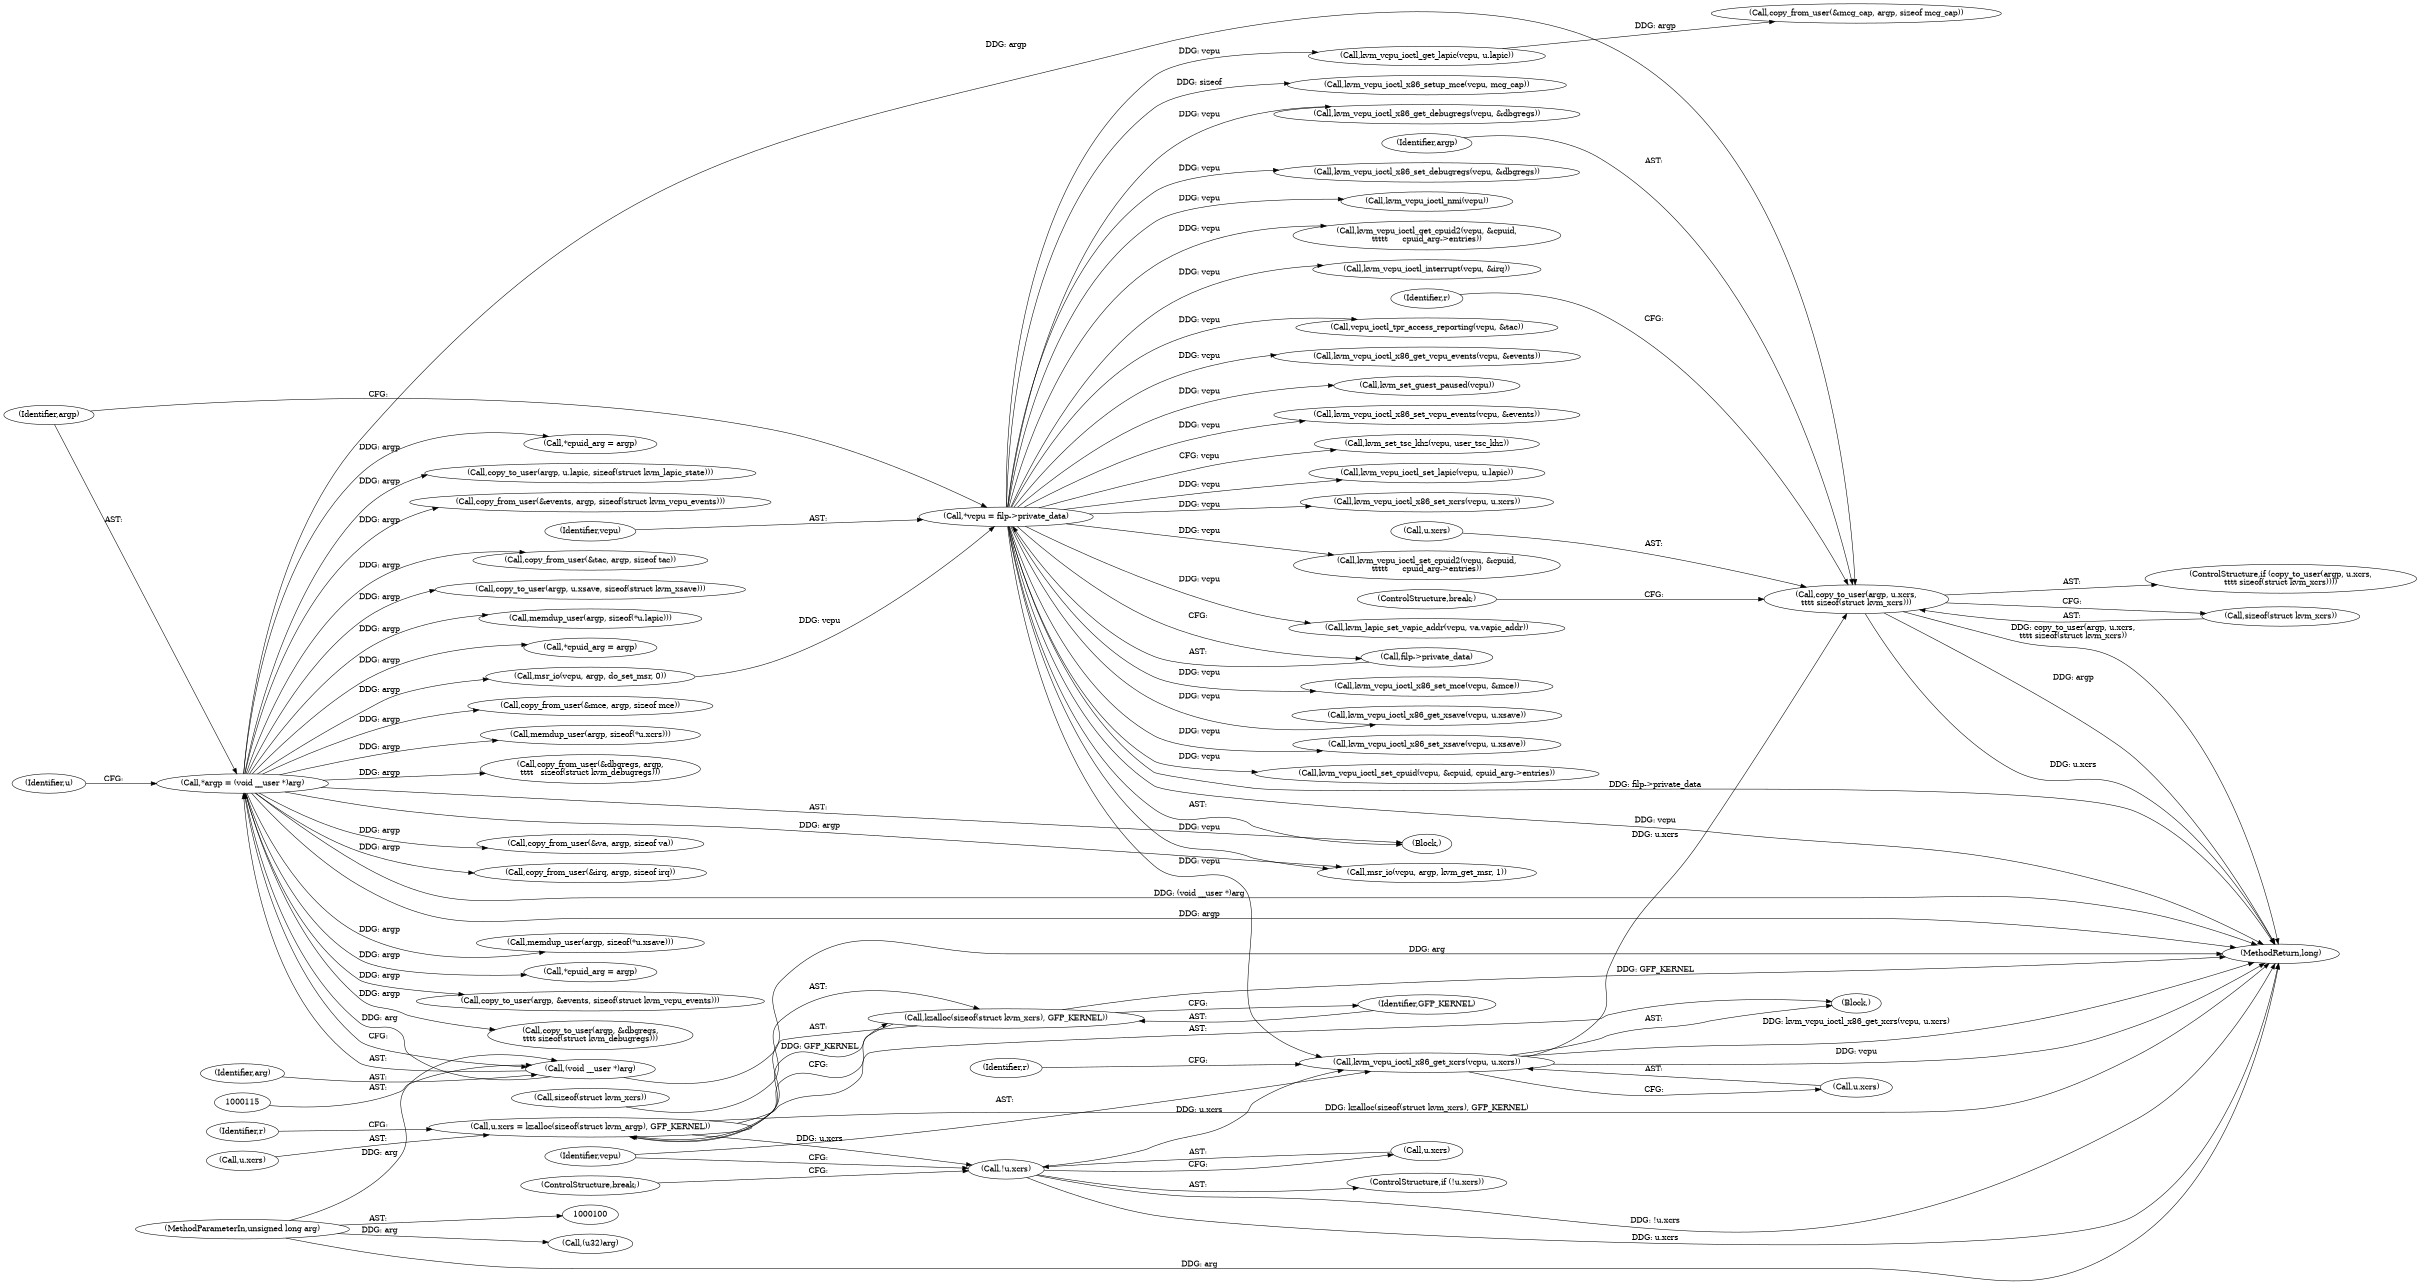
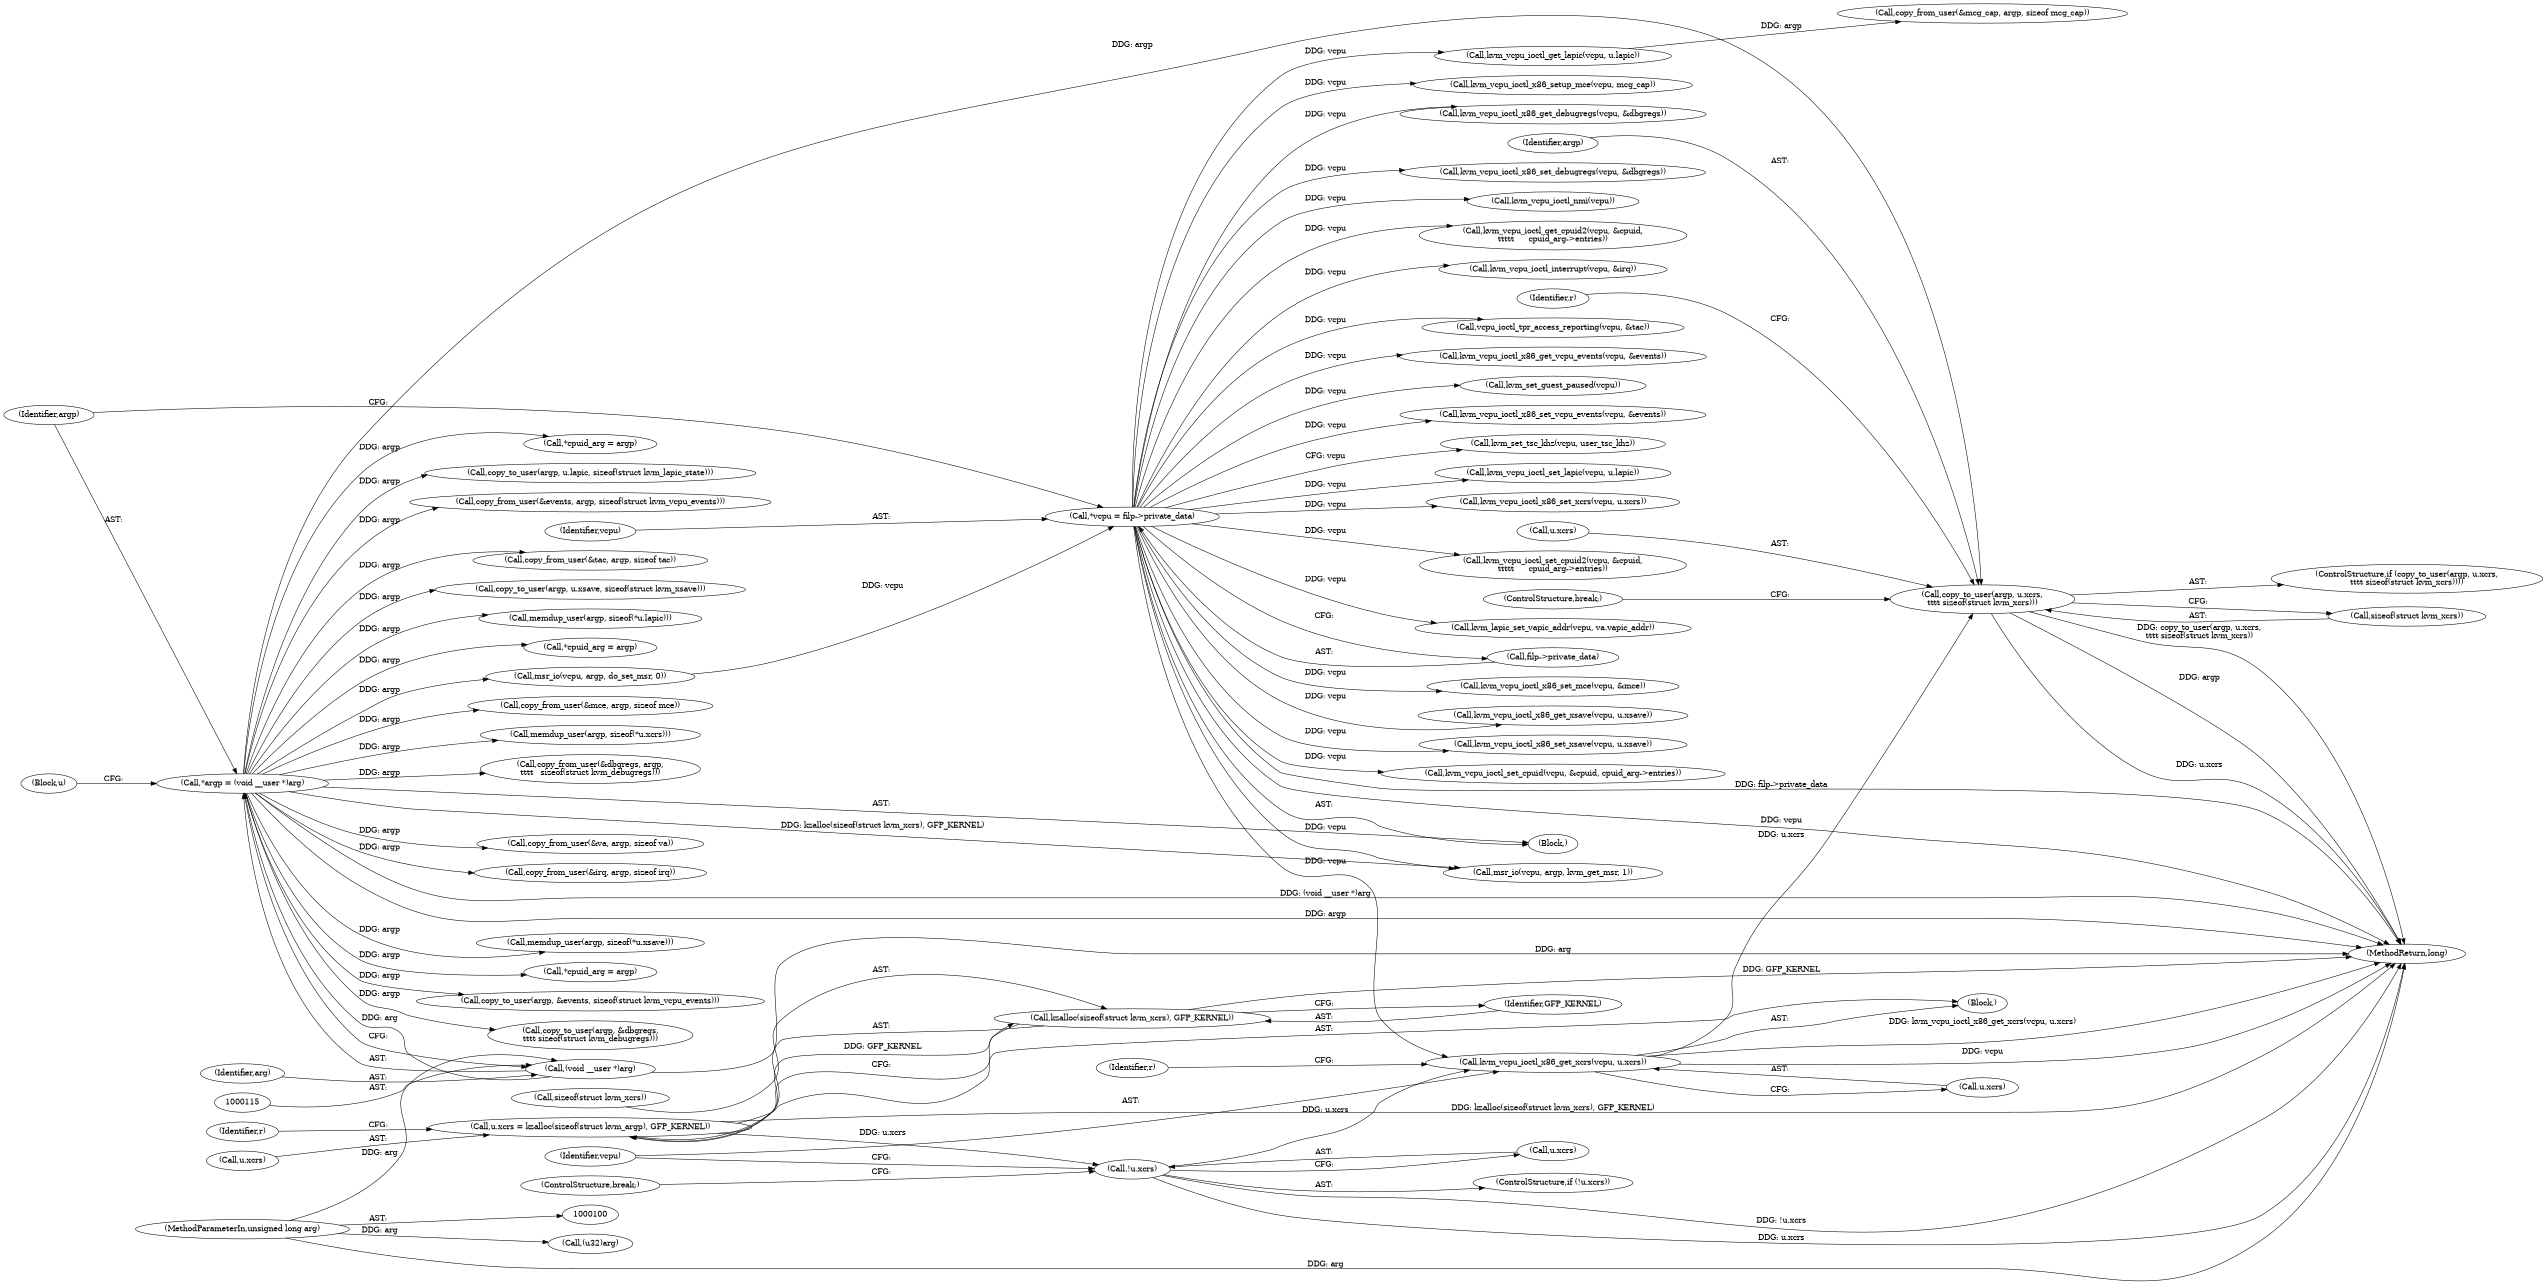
(1199, 83) -> (1325, 83)
(49, 784) -> (49, 784)
(820, 826) -> (883, 826)
